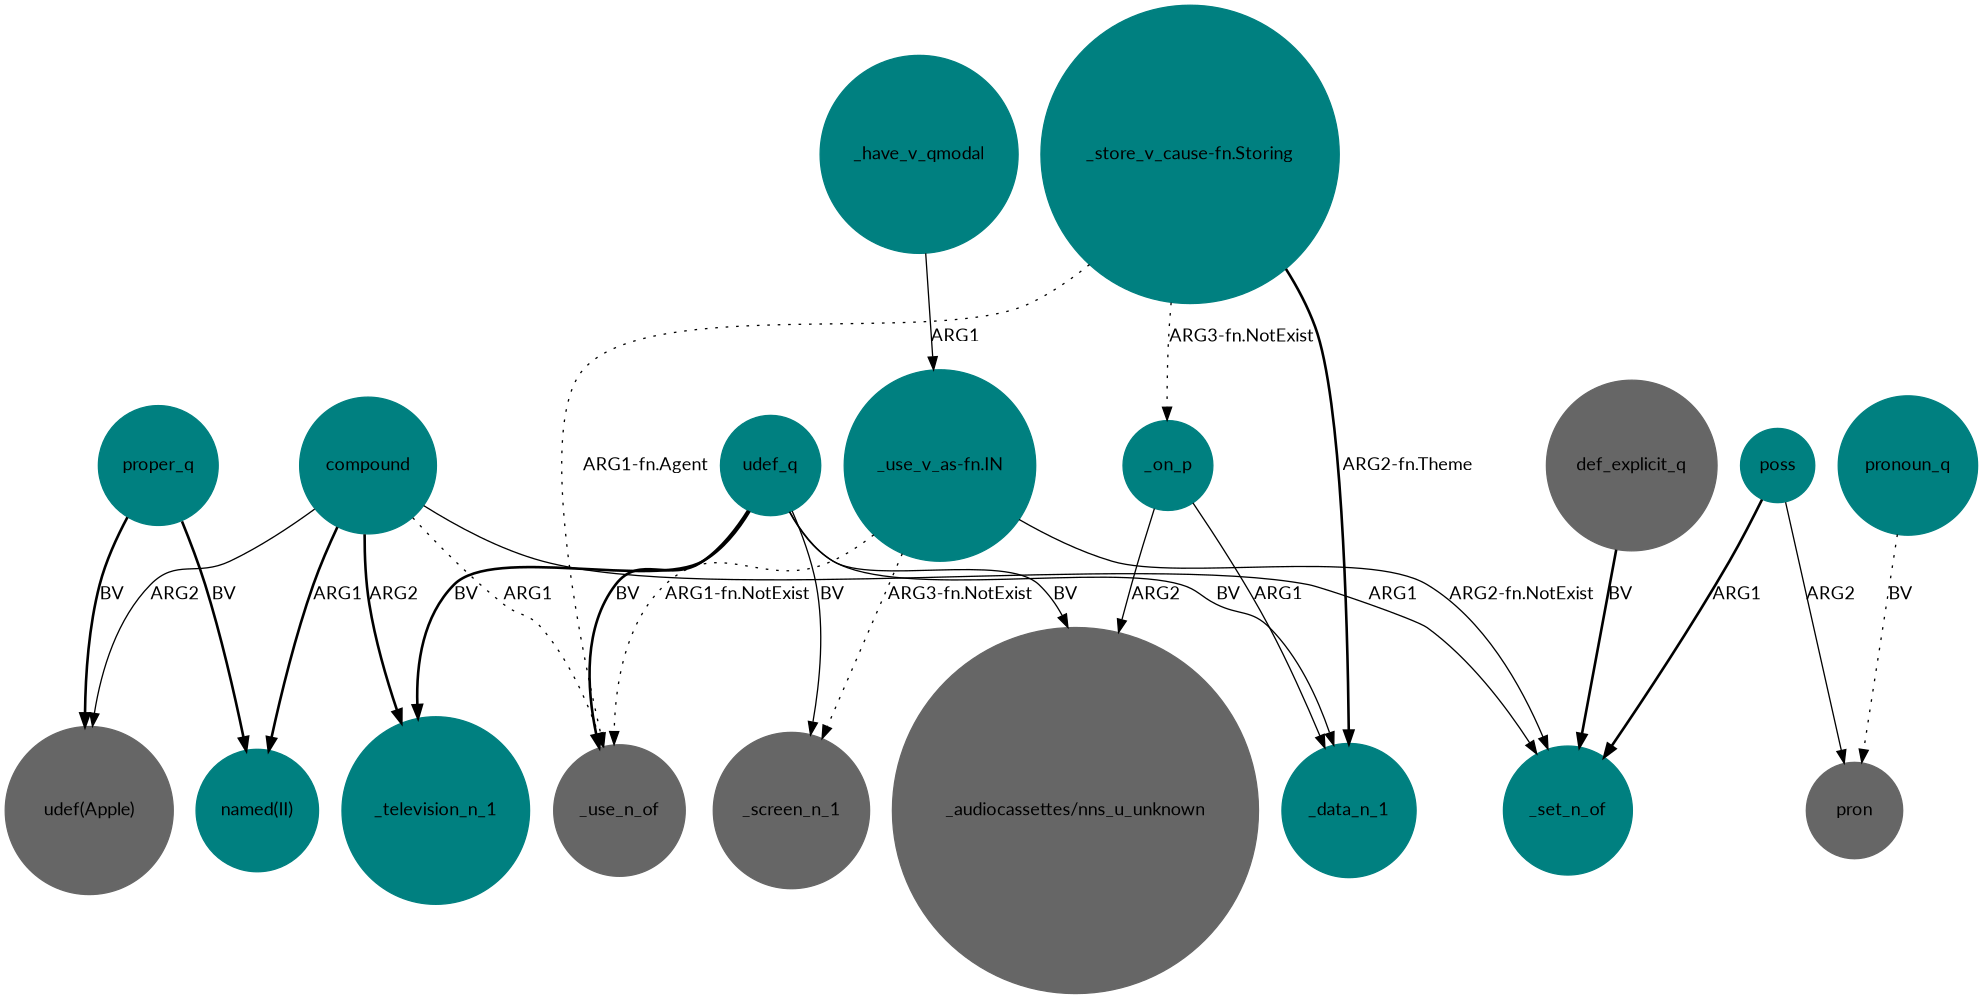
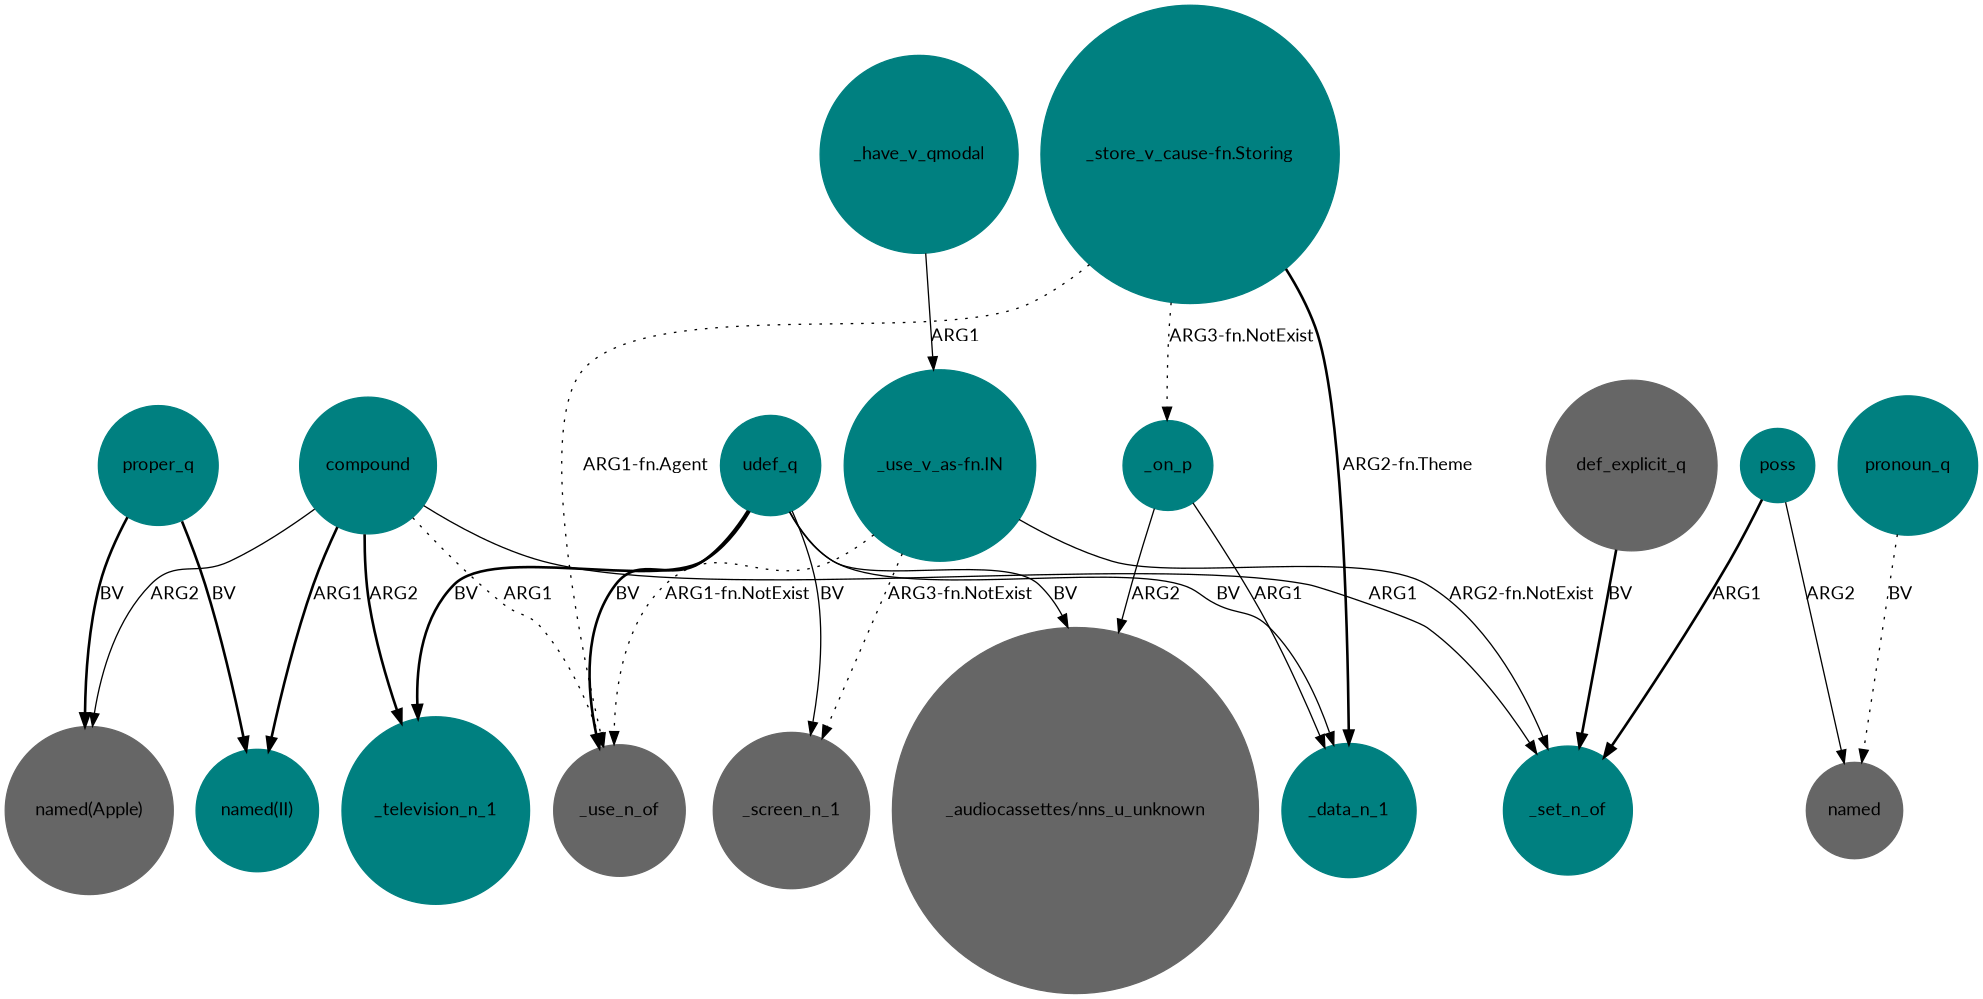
(89, 811) -> (89, 811)
(1855, 811) -> (1855, 811)
